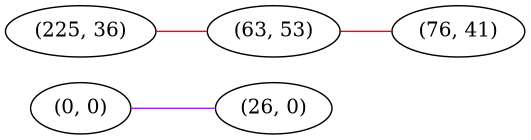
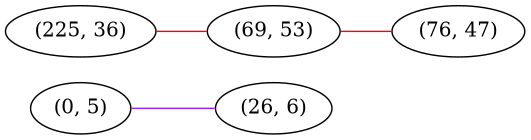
(274, 31) -> (274, 31)
(458, 31) -> (458, 31)
(81, 108) -> (81, 108)
(274, 108) -> (274, 108)
